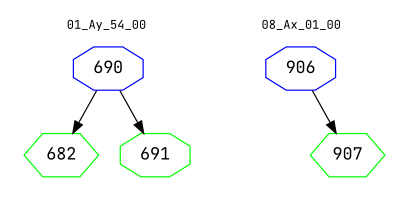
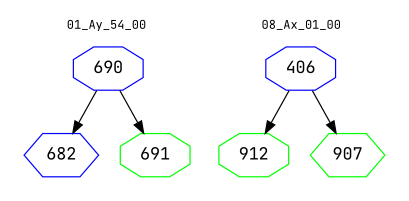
(301, 69) -> (301, 69)
(61, 155) -> (61, 155)
none -> (254, 155)
